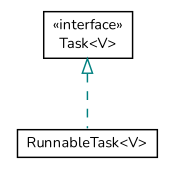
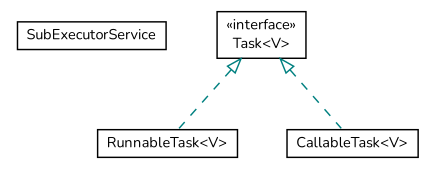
none -> (92, 35)
none -> (353, 143)
